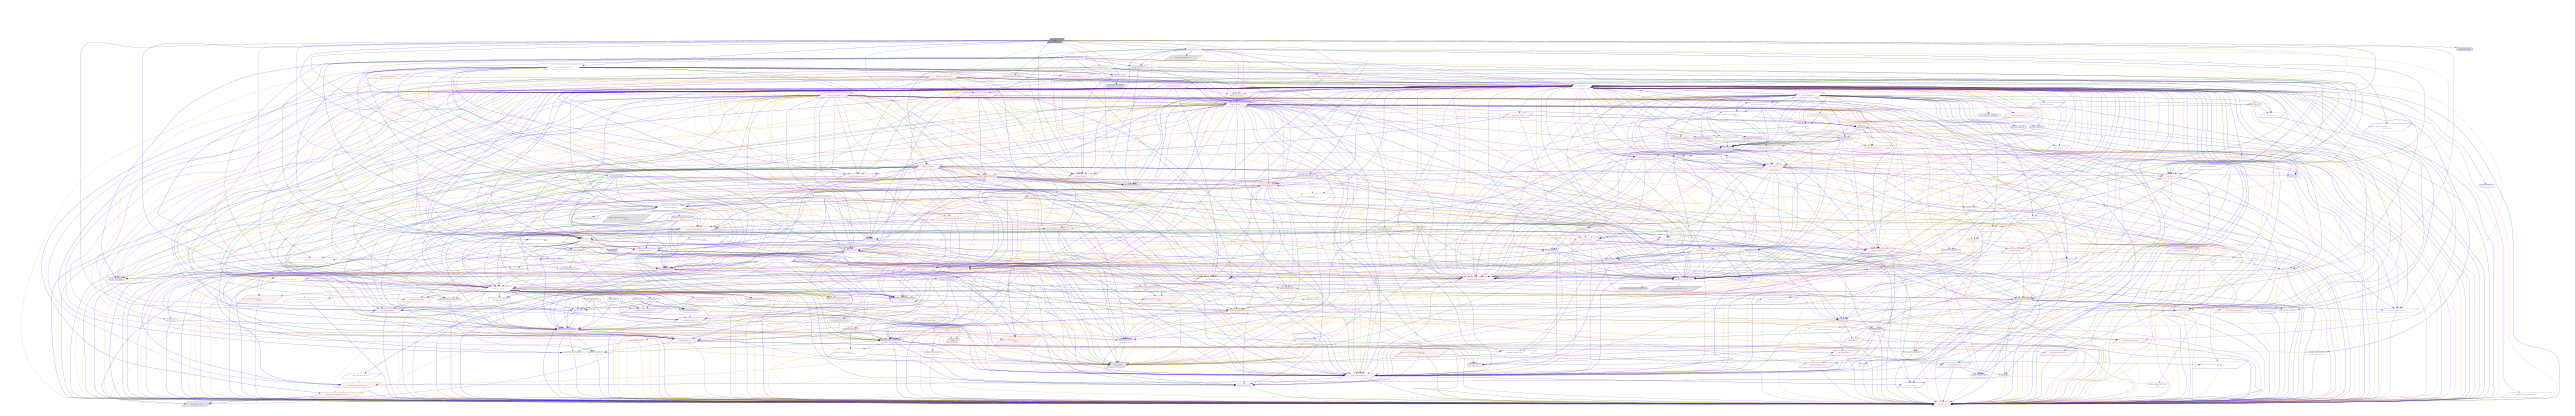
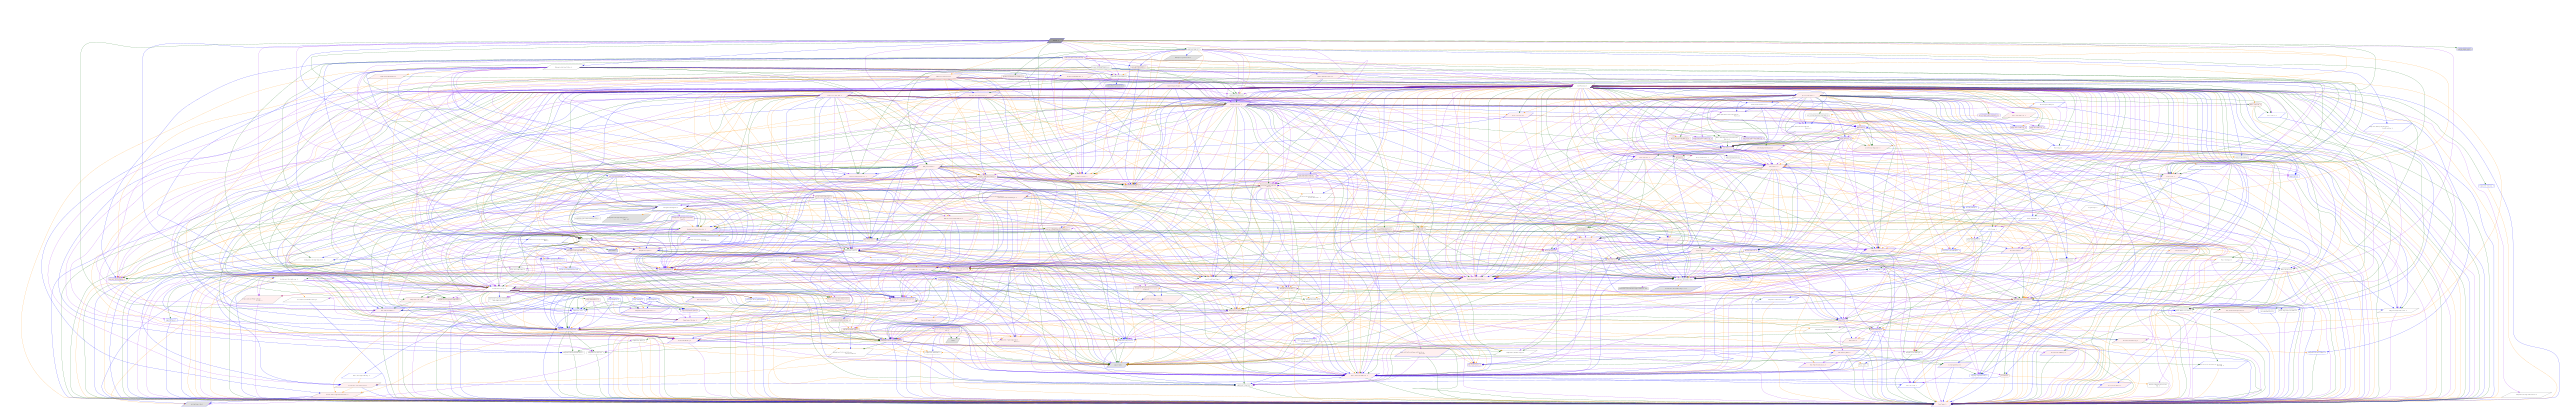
(231, 249) -> (231, 249)
none -> (2114, 385)
